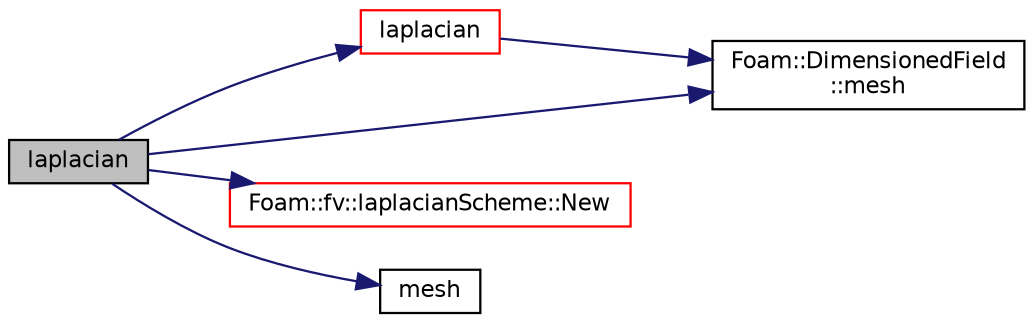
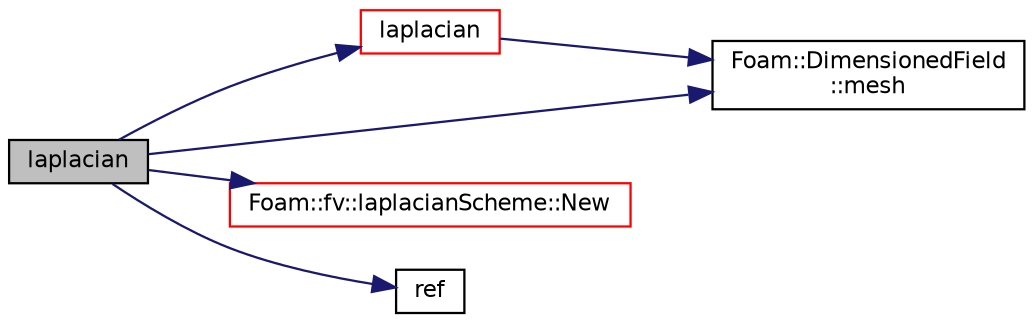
(430, 291) -> (430, 291)
